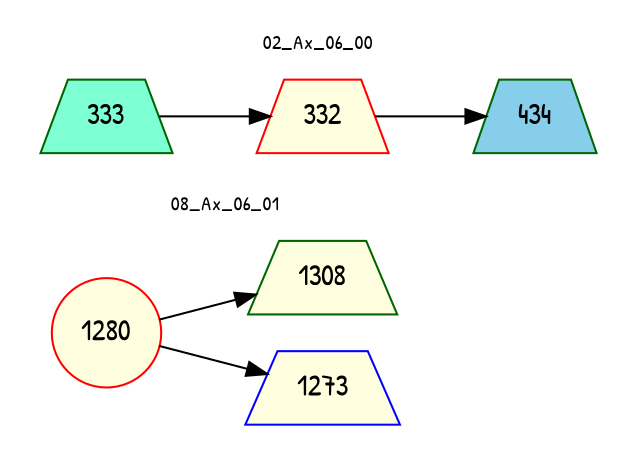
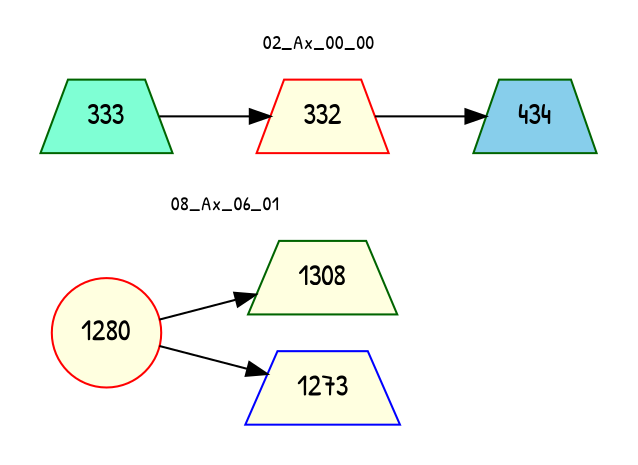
(319, 44) -> (319, 44)
